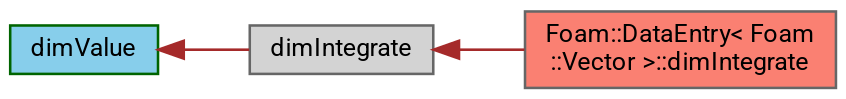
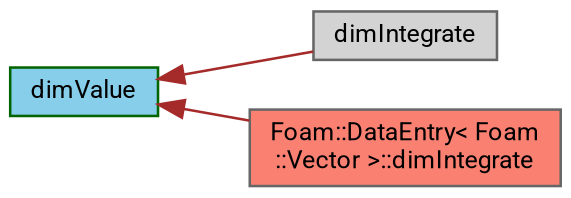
(492, 50) -> (217, 115)
